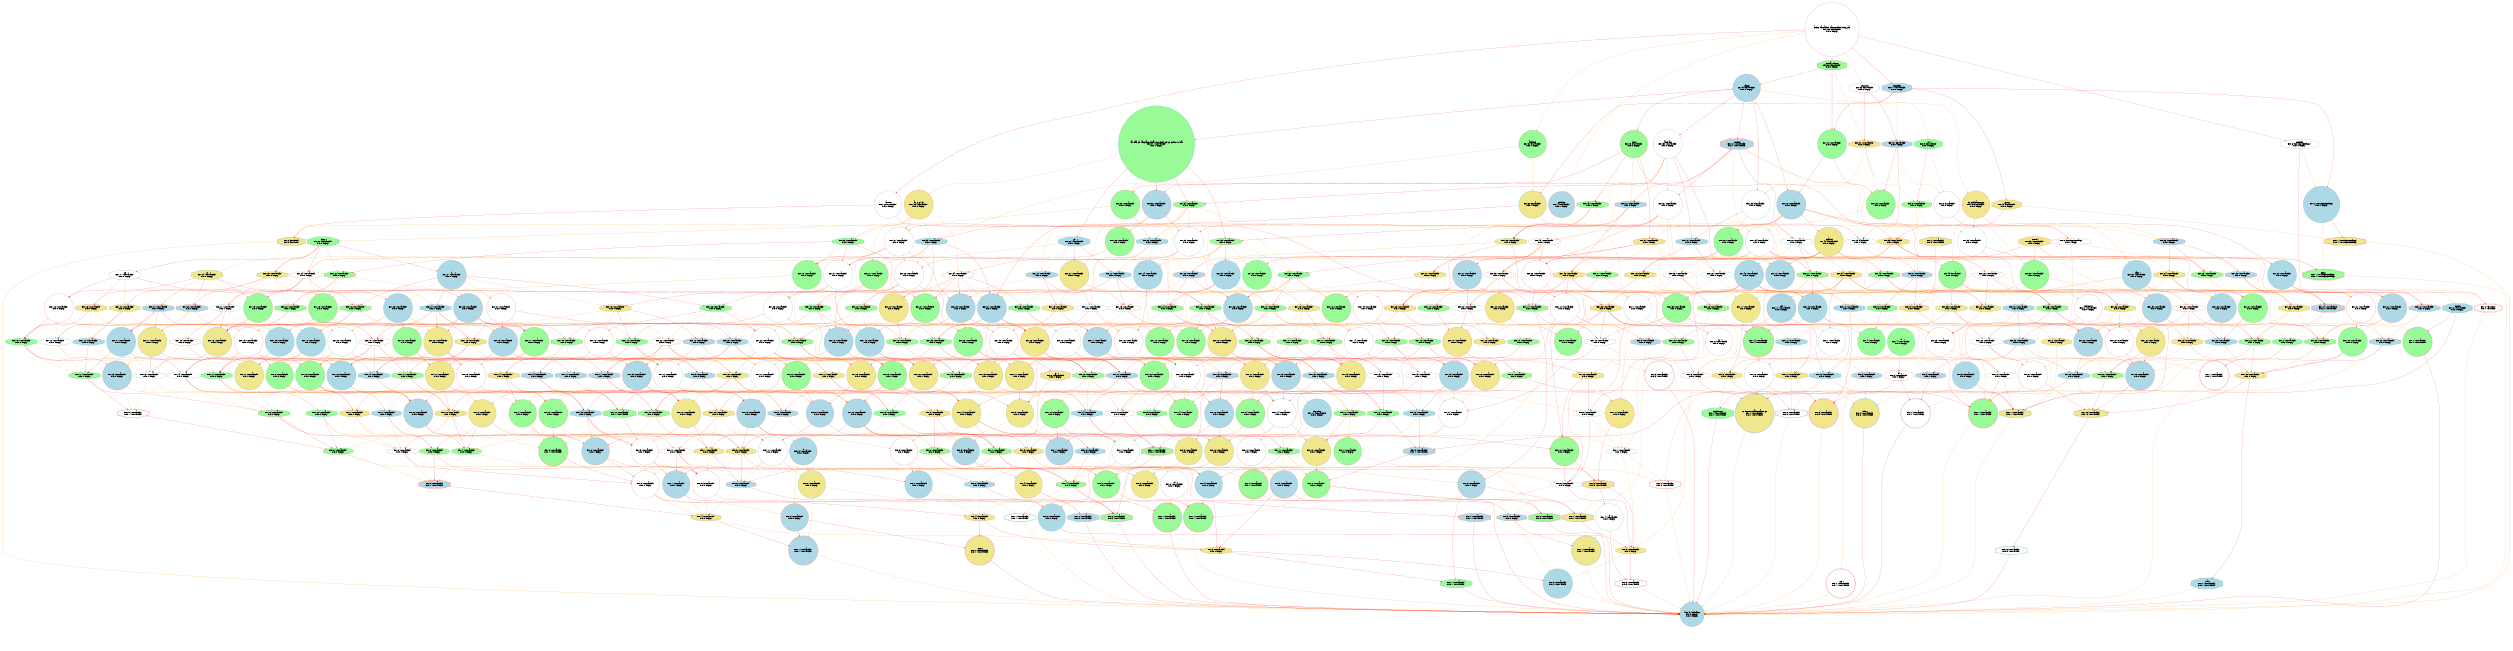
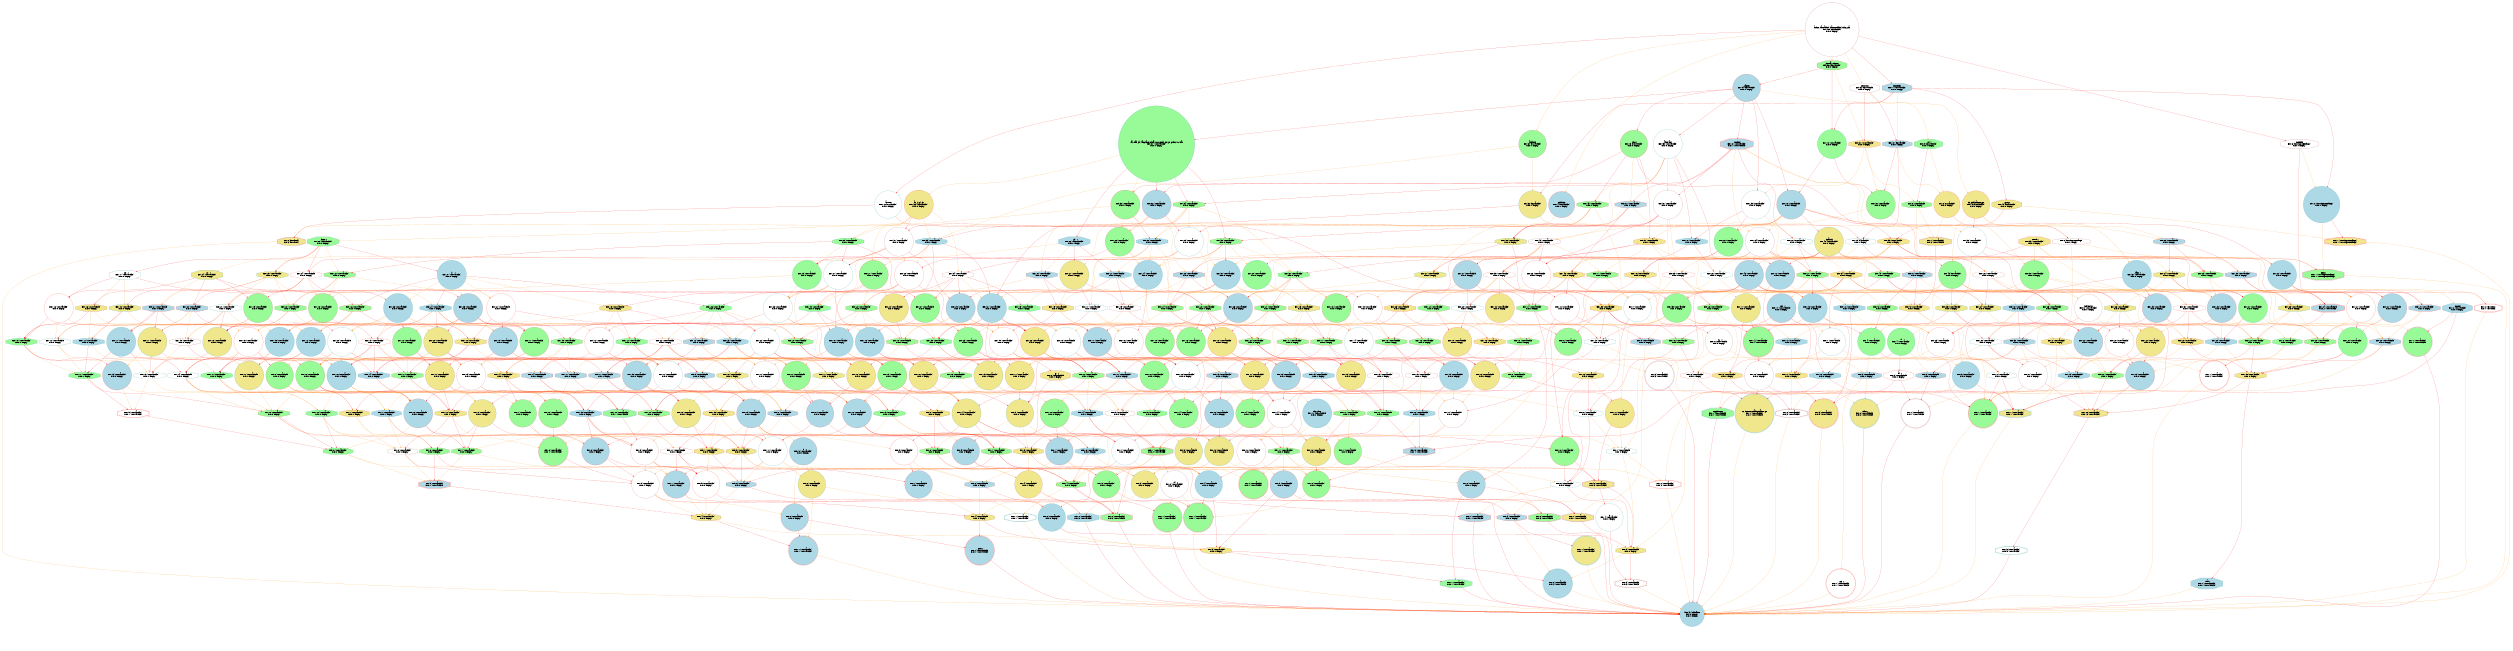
(1947, 205) -> (1947, 205)
(980, 550) -> (980, 550)
